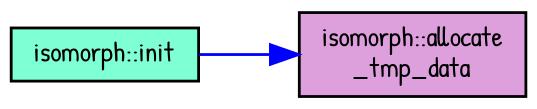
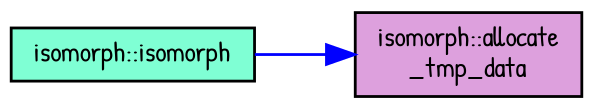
(105, 55) -> (133, 55)
